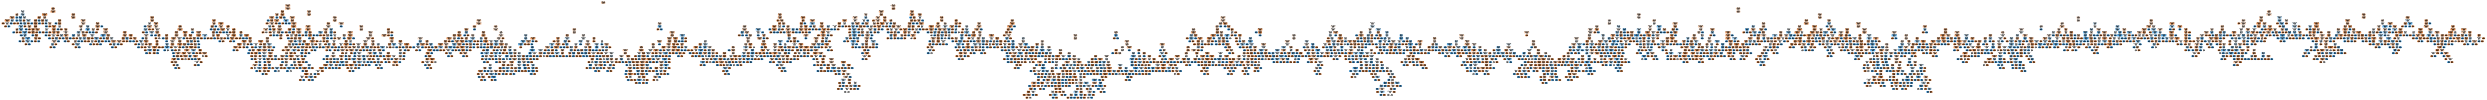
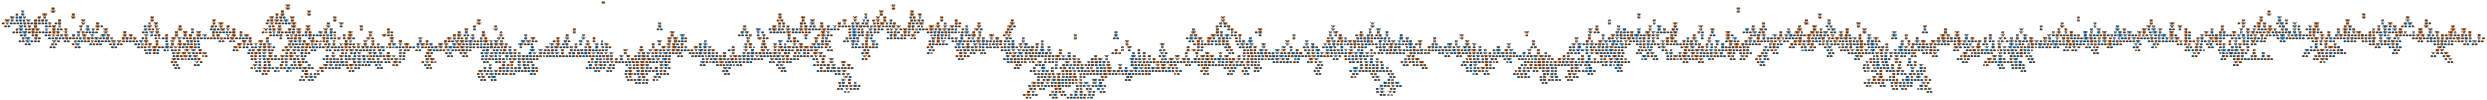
none -> (281, 20)
none -> (2259, 29)
(1857, 47) -> (1857, 47)
(684, 53) -> none
